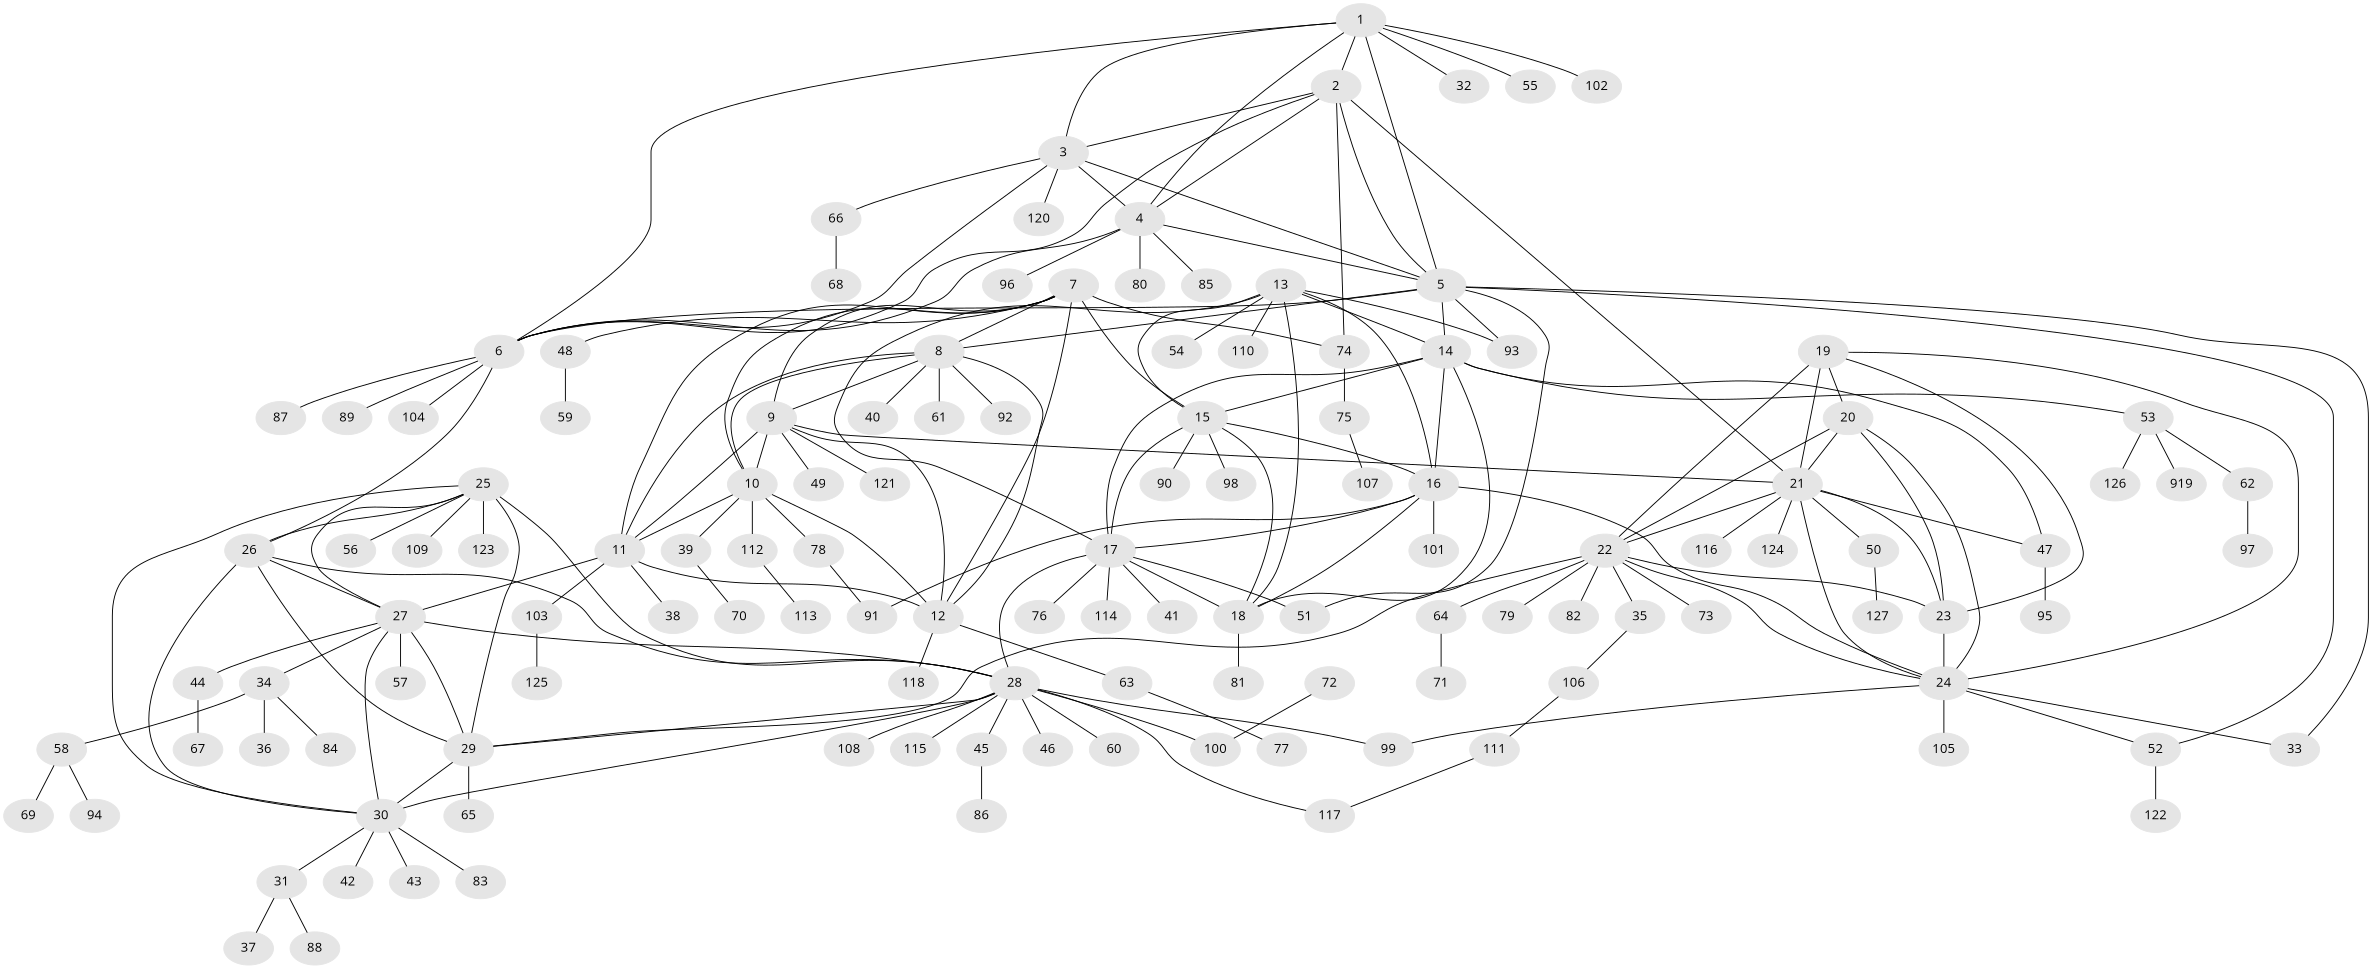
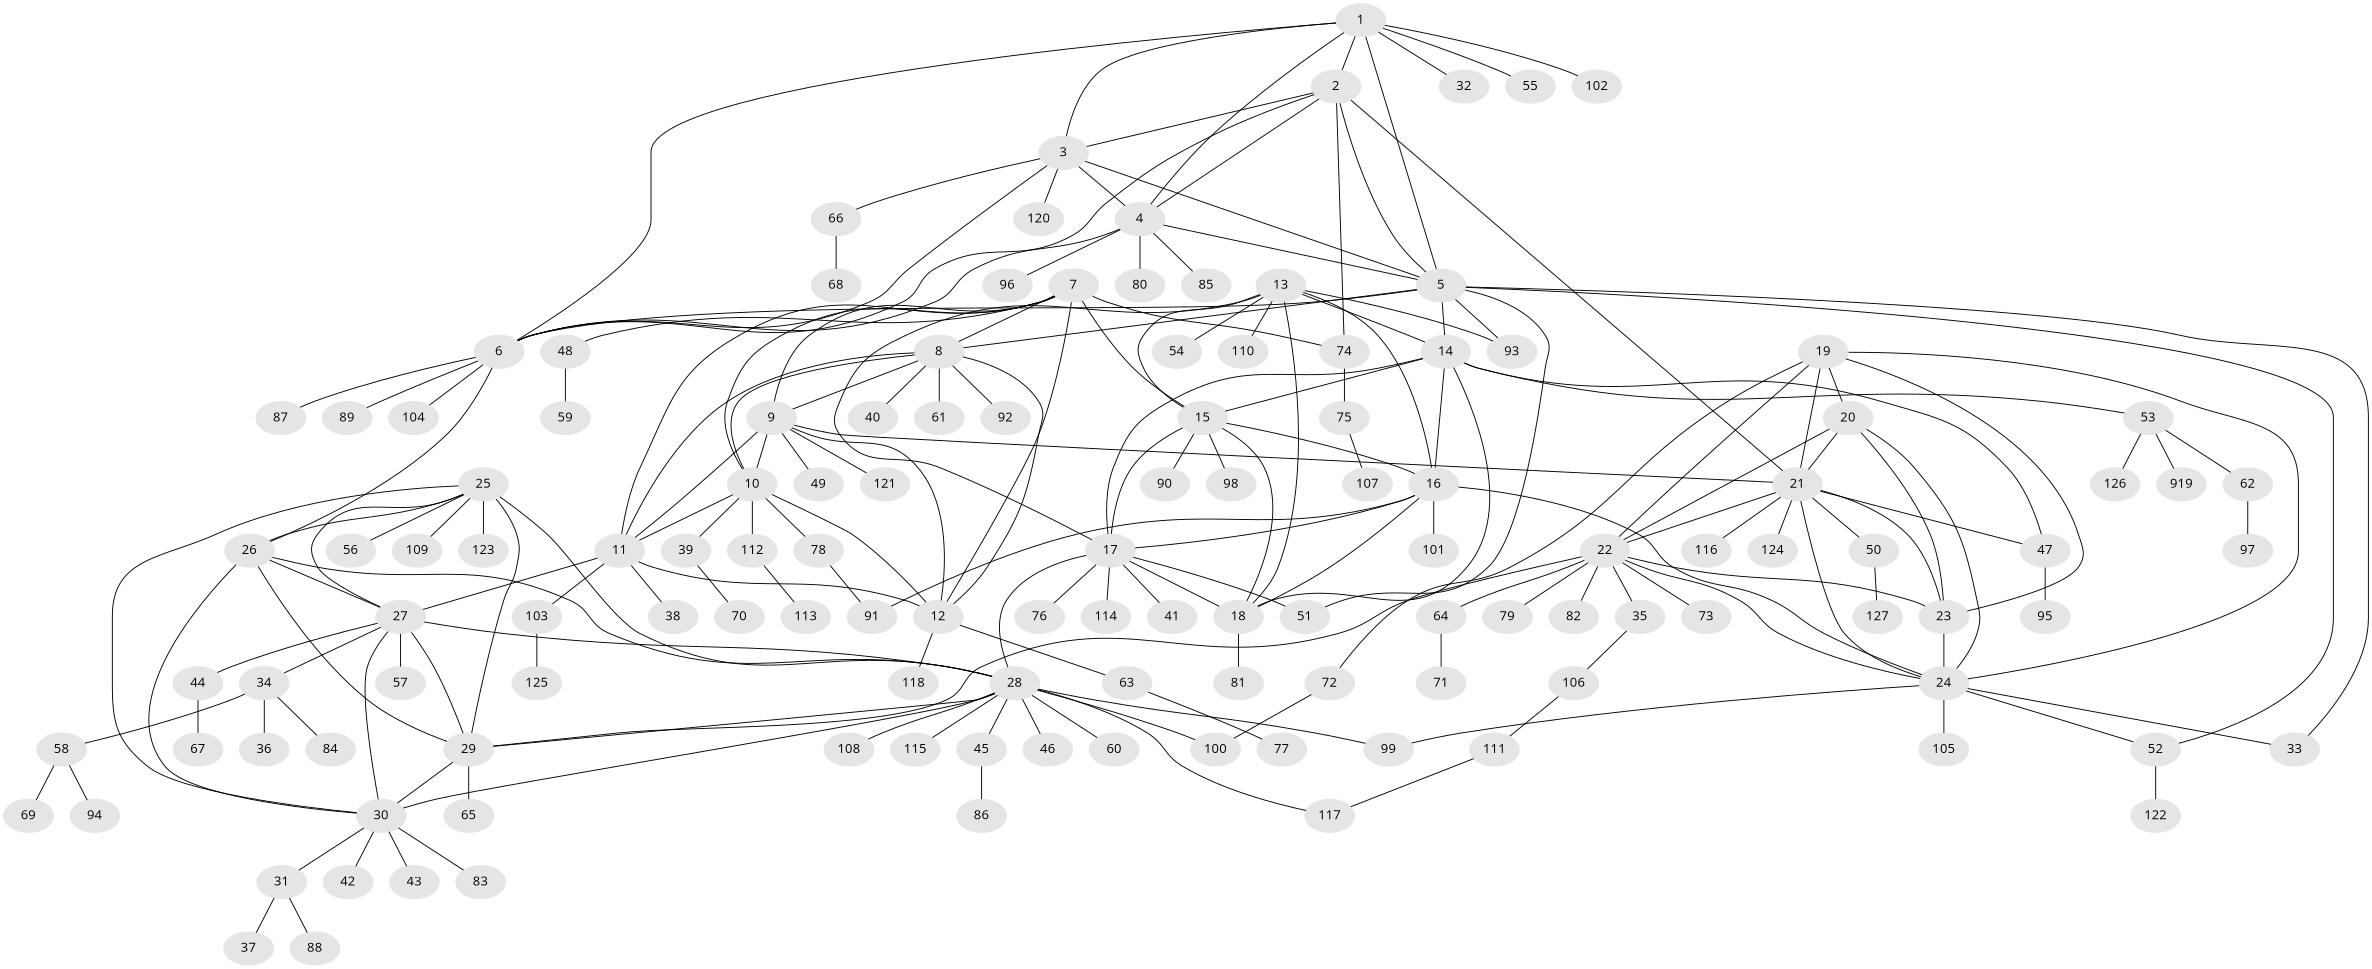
none -> (1576, 526)
